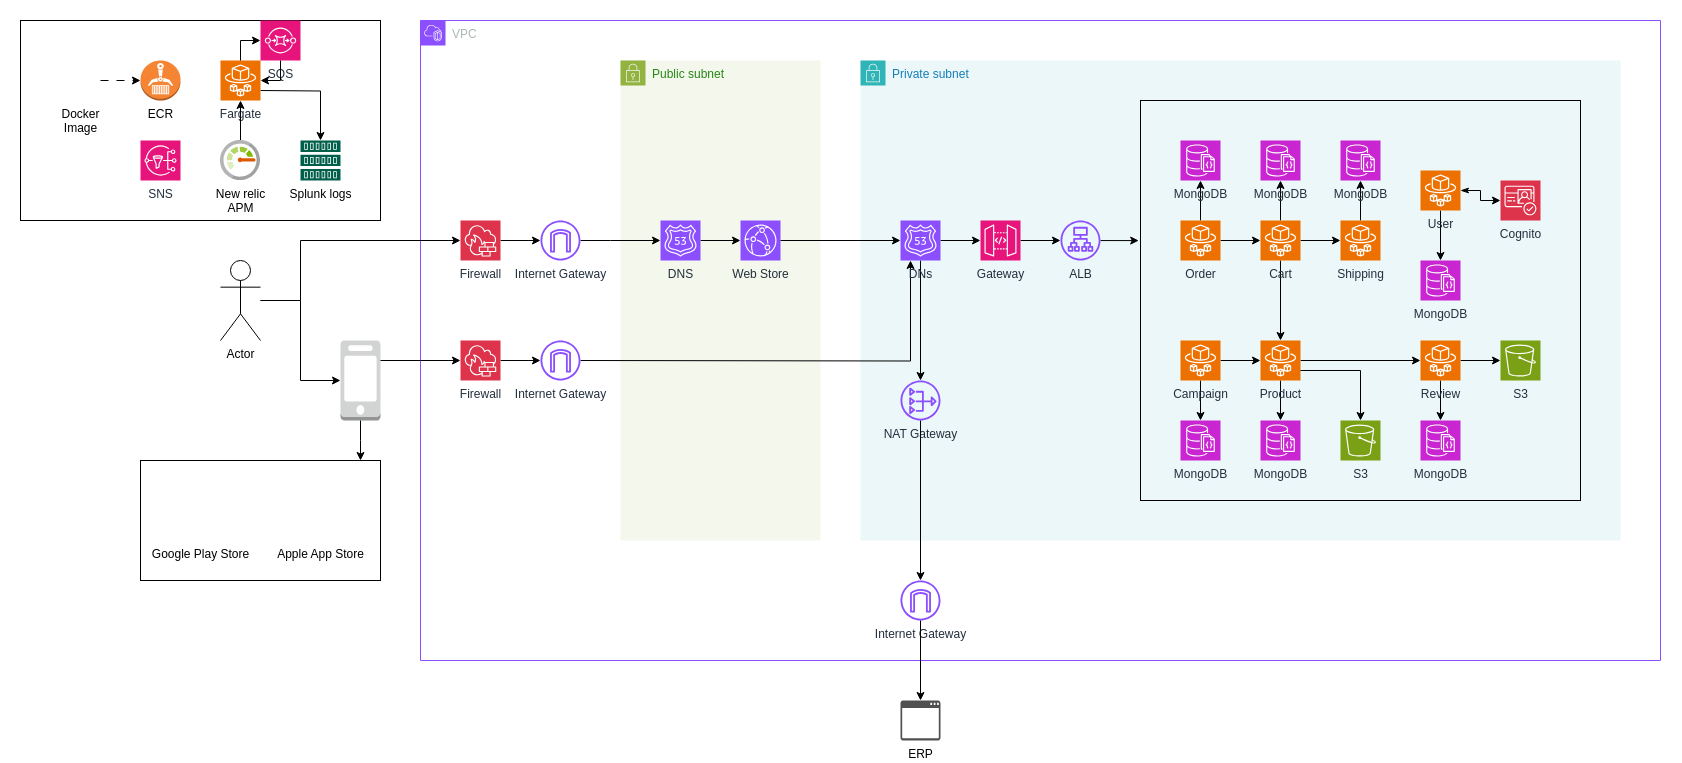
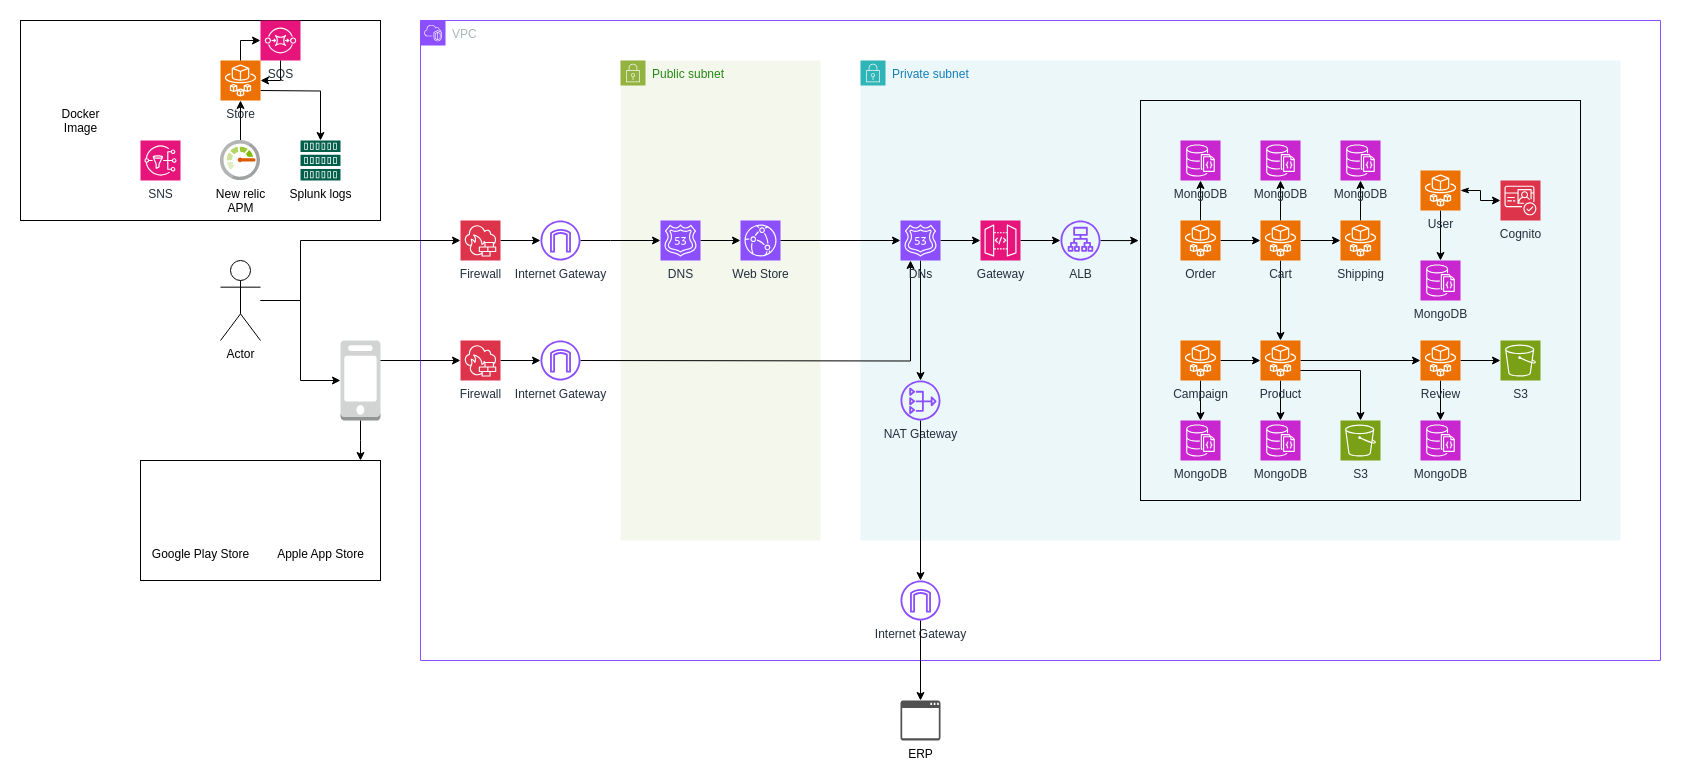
(117, 81) -> none
(161, 81) -> none
(241, 115) -> (241, 115)
